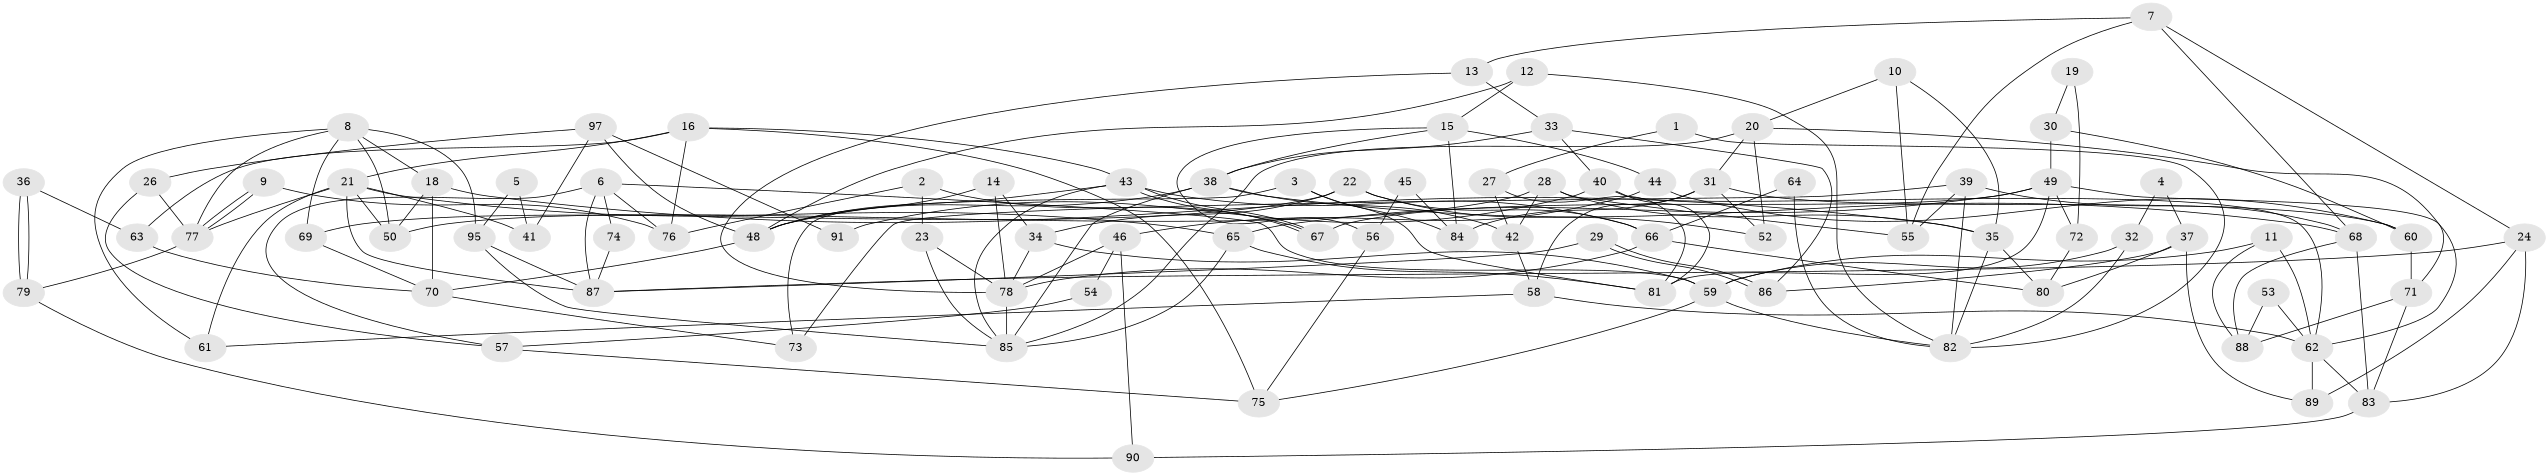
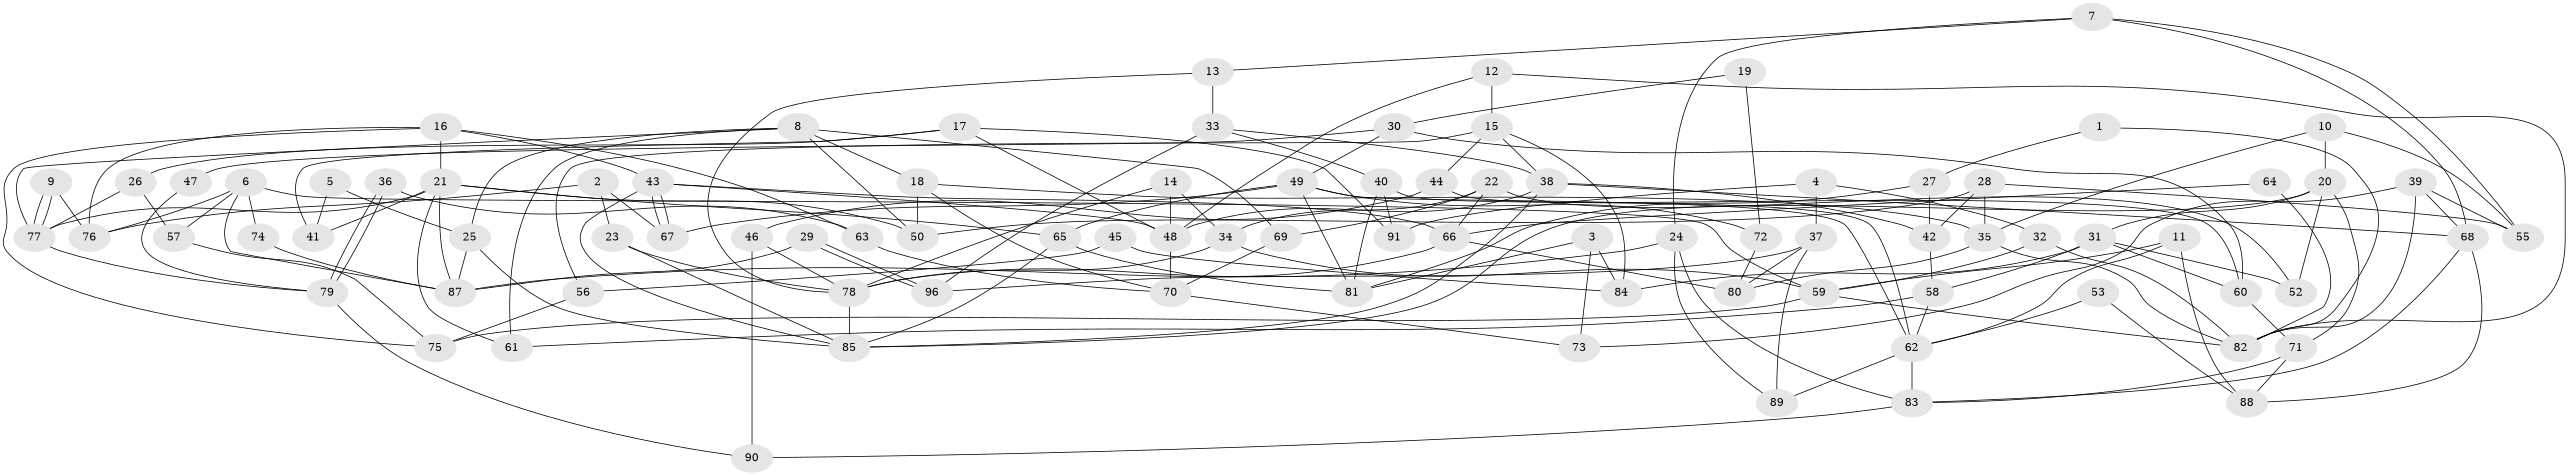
(596, 127) -> (960, 127)
none -> (191, 182)
none -> (1602, 199)
(475, 238) -> (470, 238)
(1091, 293) -> none
(1766, 293) -> (932, 293)
